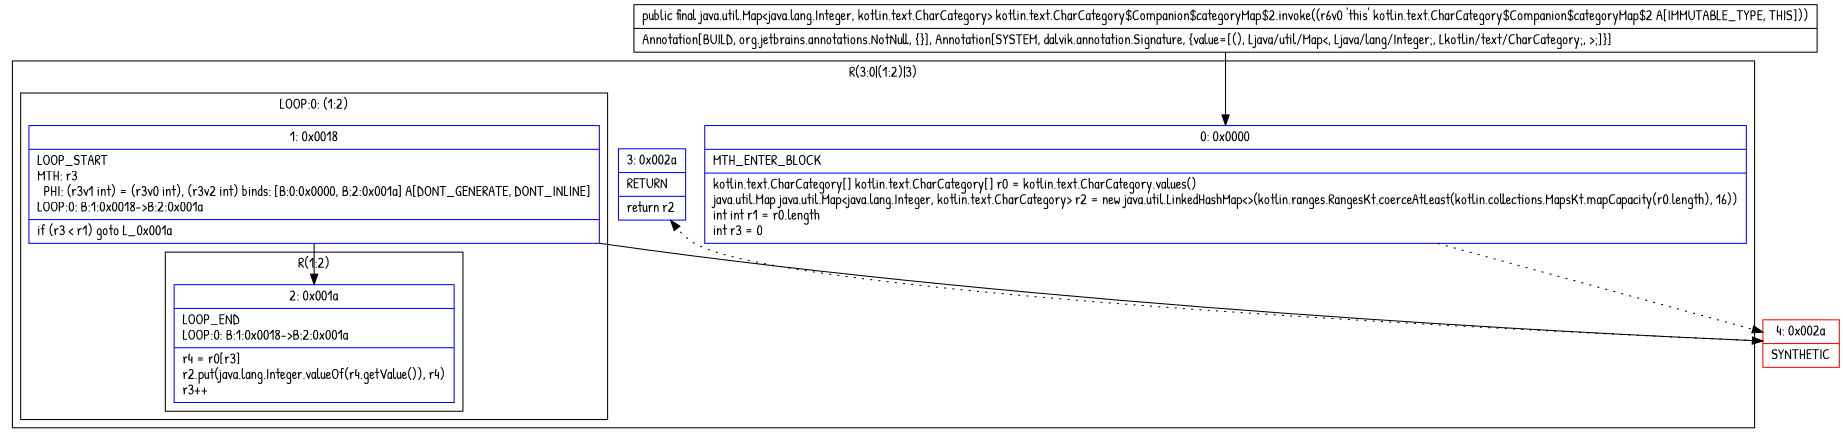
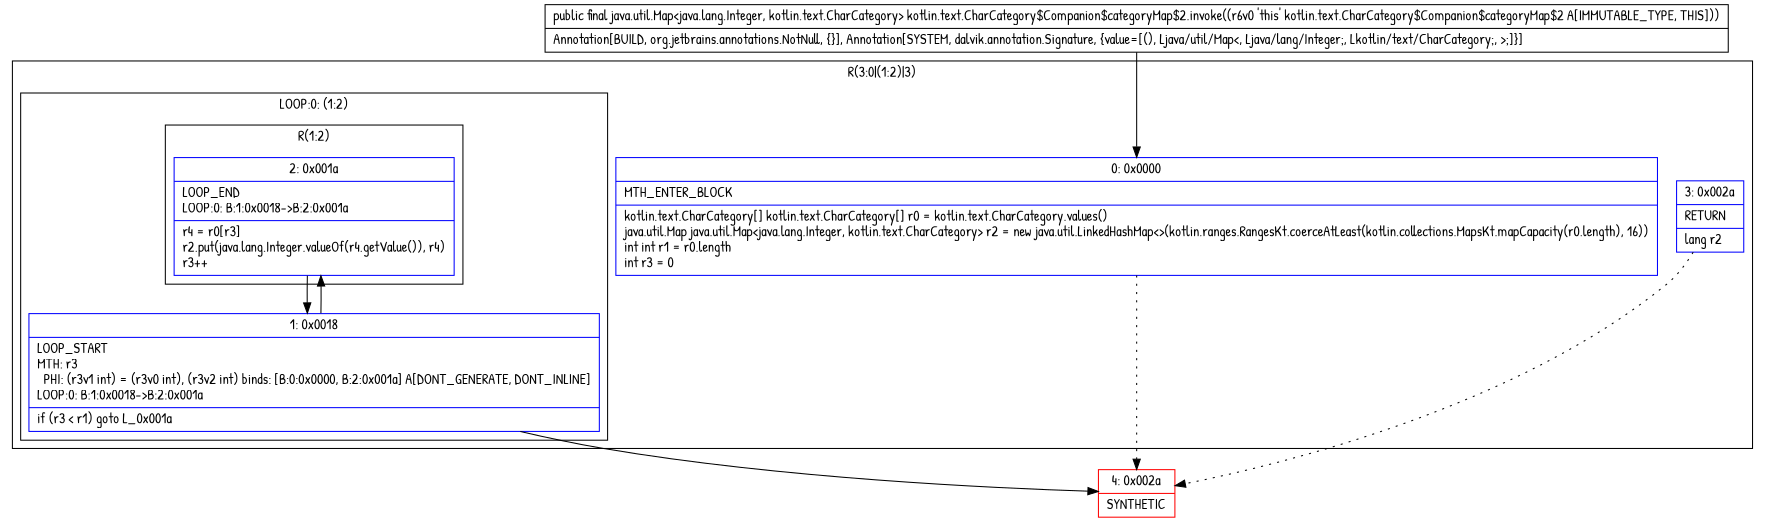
(651, 208) -> (1704, 240)
none -> (307, 291)
(1215, 311) -> (1457, 403)
